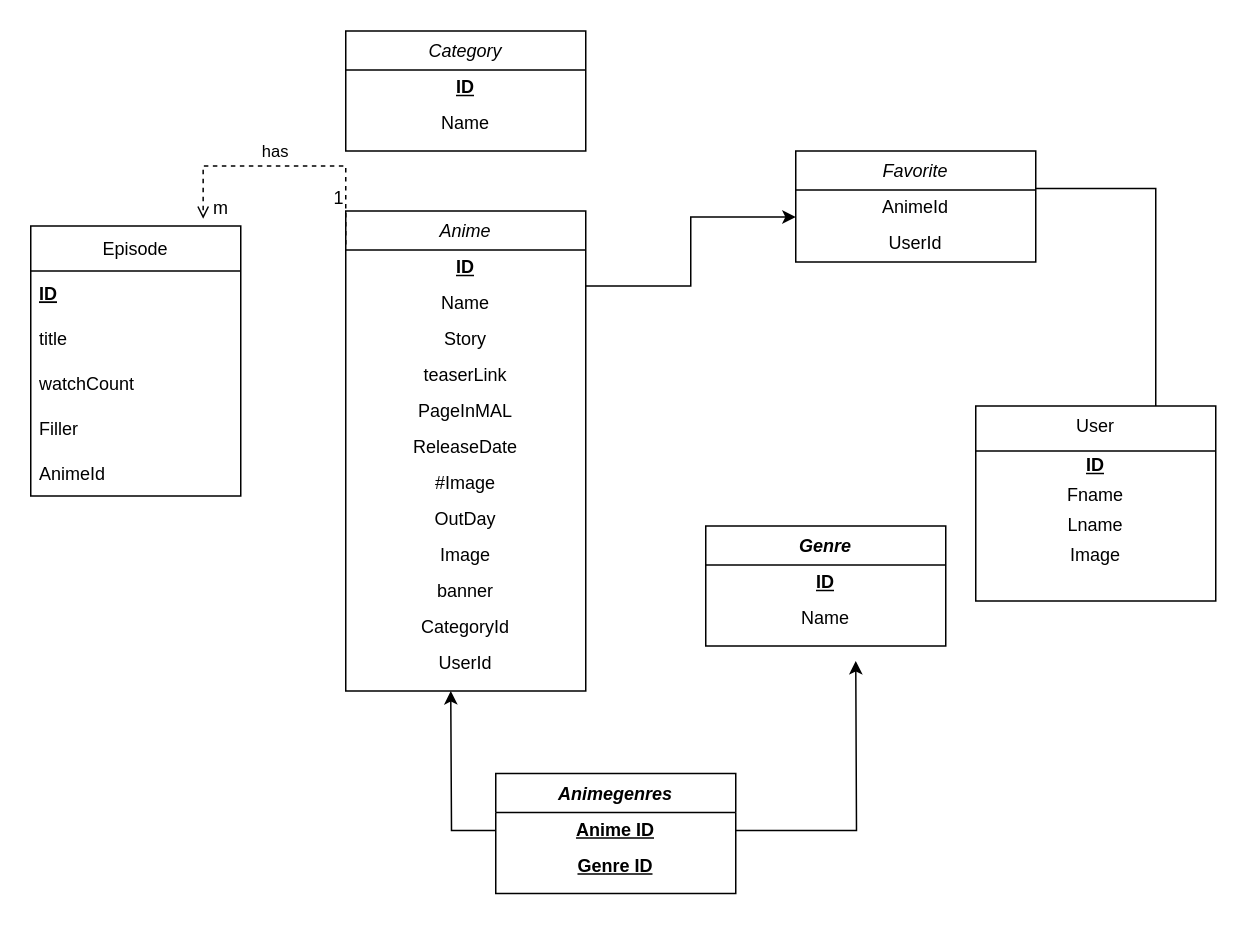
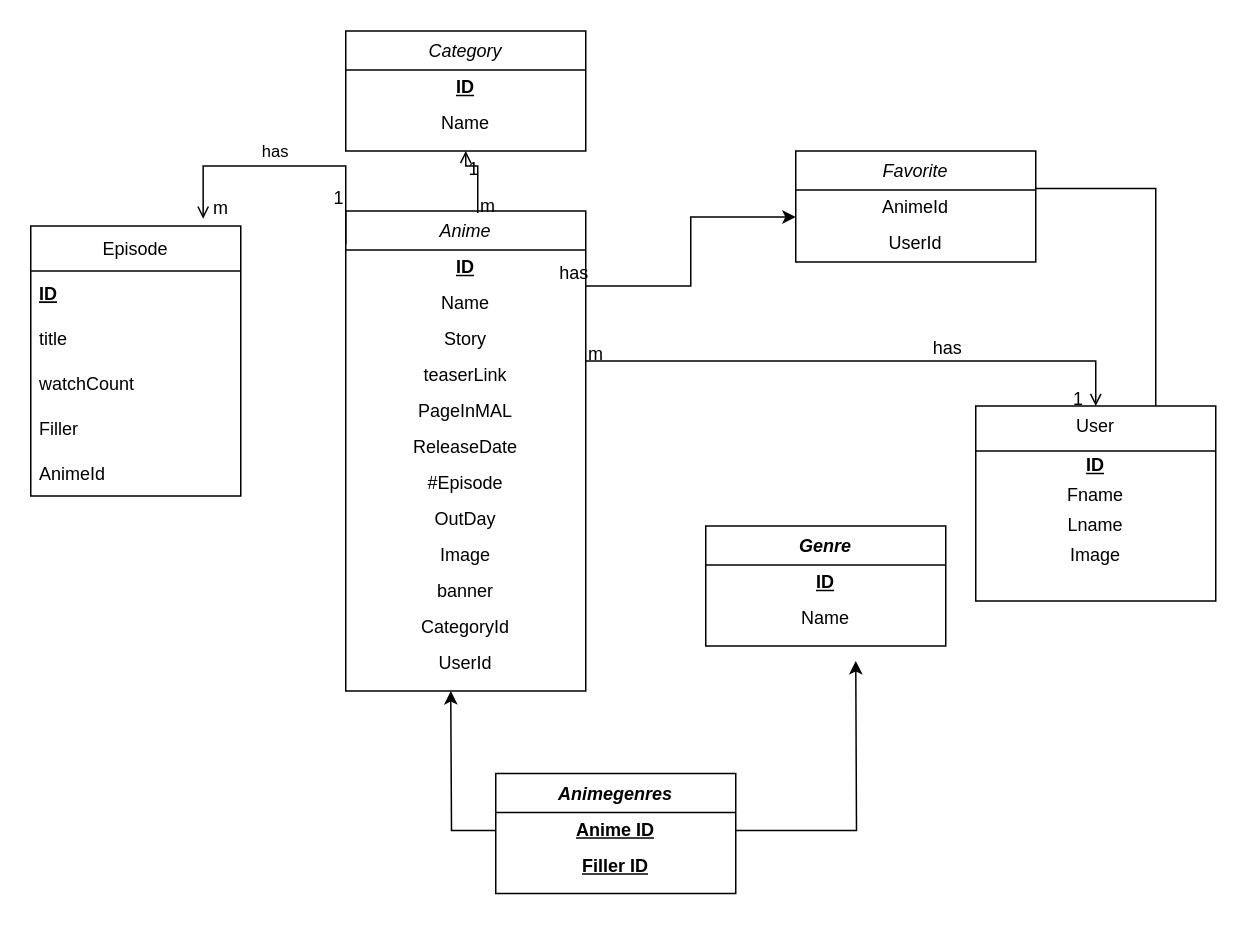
(272, 166) -> (272, 166)
none -> (478, 178)
none -> (862, 361)
(466, 484) -> (466, 484)
(616, 866) -> (616, 866)
